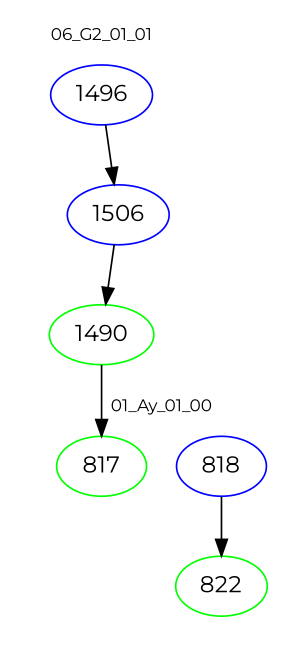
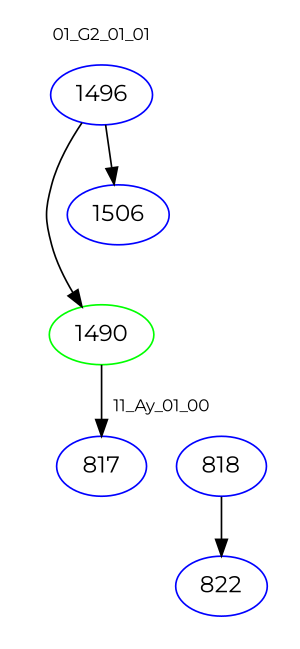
(102, 36) -> (102, 36)
(111, 266) -> (47, 207)
(162, 407) -> (162, 407)
(102, 466) -> (102, 466)
(221, 586) -> (221, 586)
